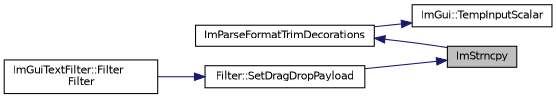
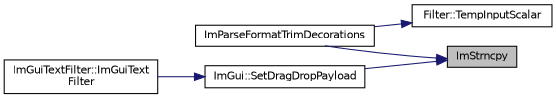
(482, 16) -> (482, 16)
(416, 43) -> (380, 53)
(81, 77) -> (81, 77)
(285, 77) -> (285, 77)
